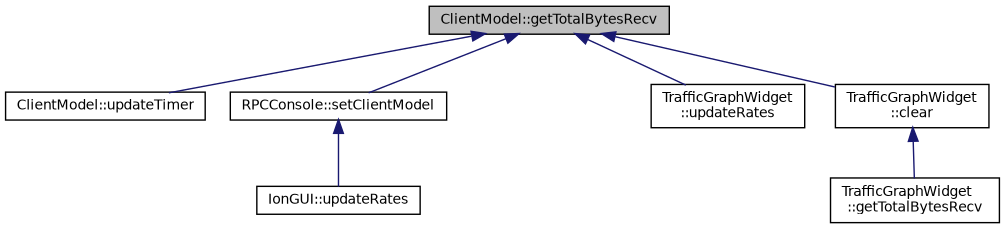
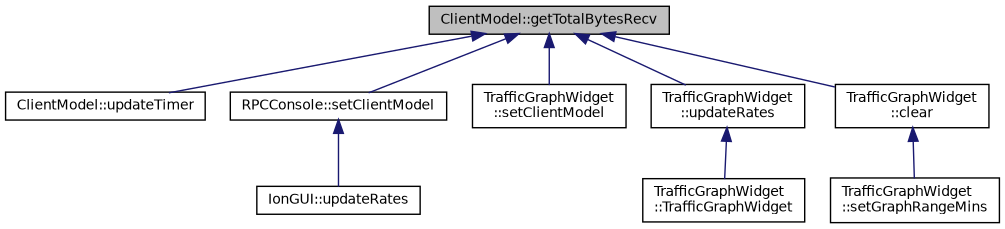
none -> (549, 106)
none -> (724, 200)
(915, 200) -> (915, 200)
